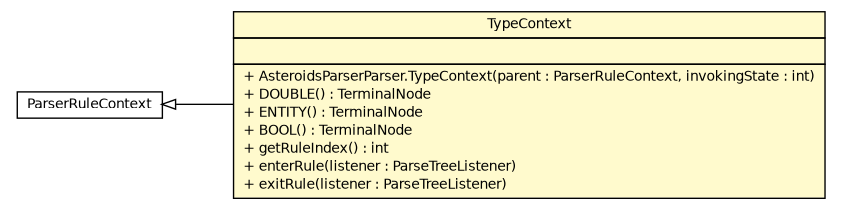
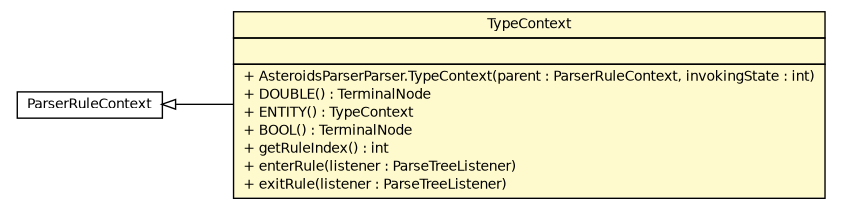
(333, 113) -> (329, 113)
